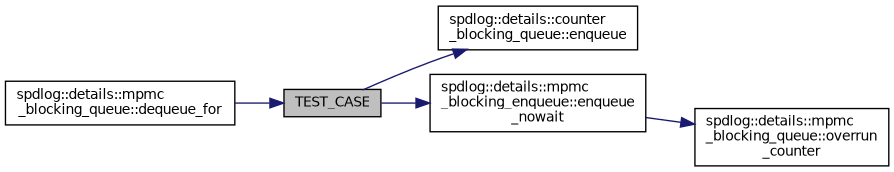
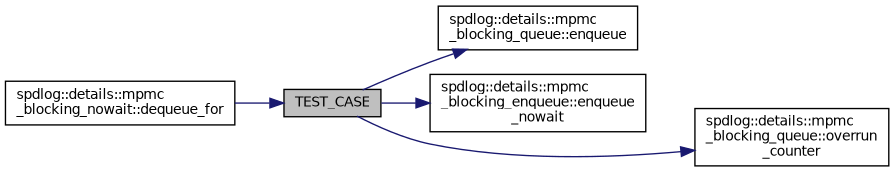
(538, 28) -> (538, 28)
(120, 103) -> (120, 103)
(663, 120) -> (516, 155)
